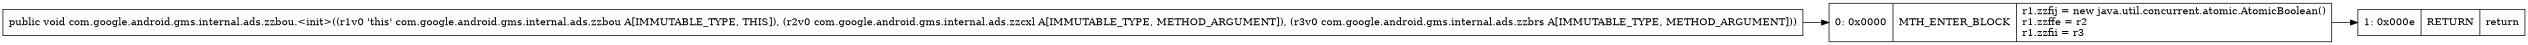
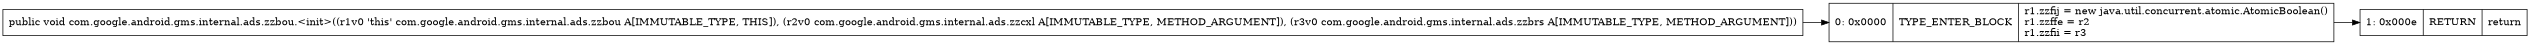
(1955, 22) -> (1956, 22)
